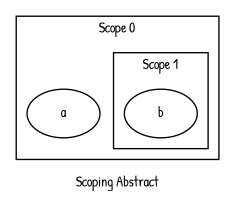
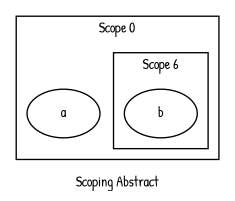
(161, 66) -> (161, 66)
